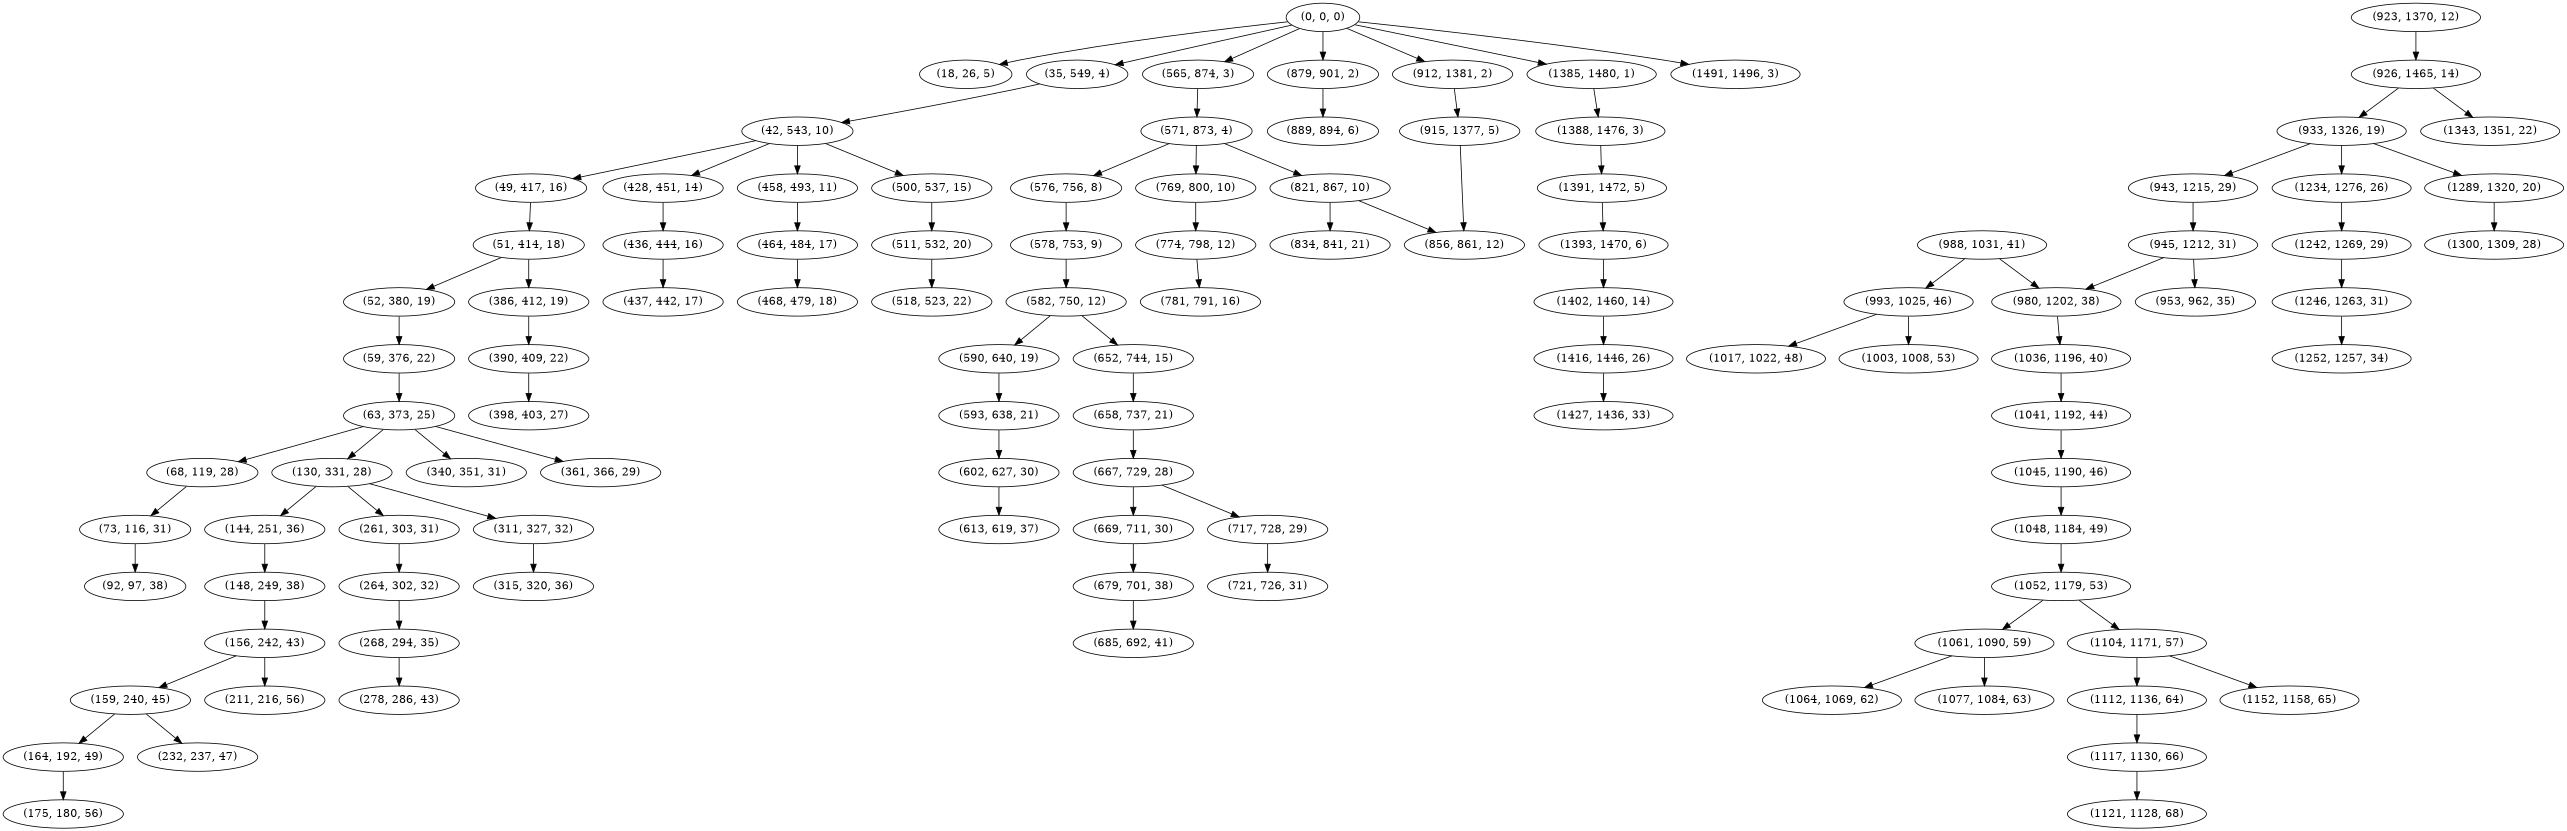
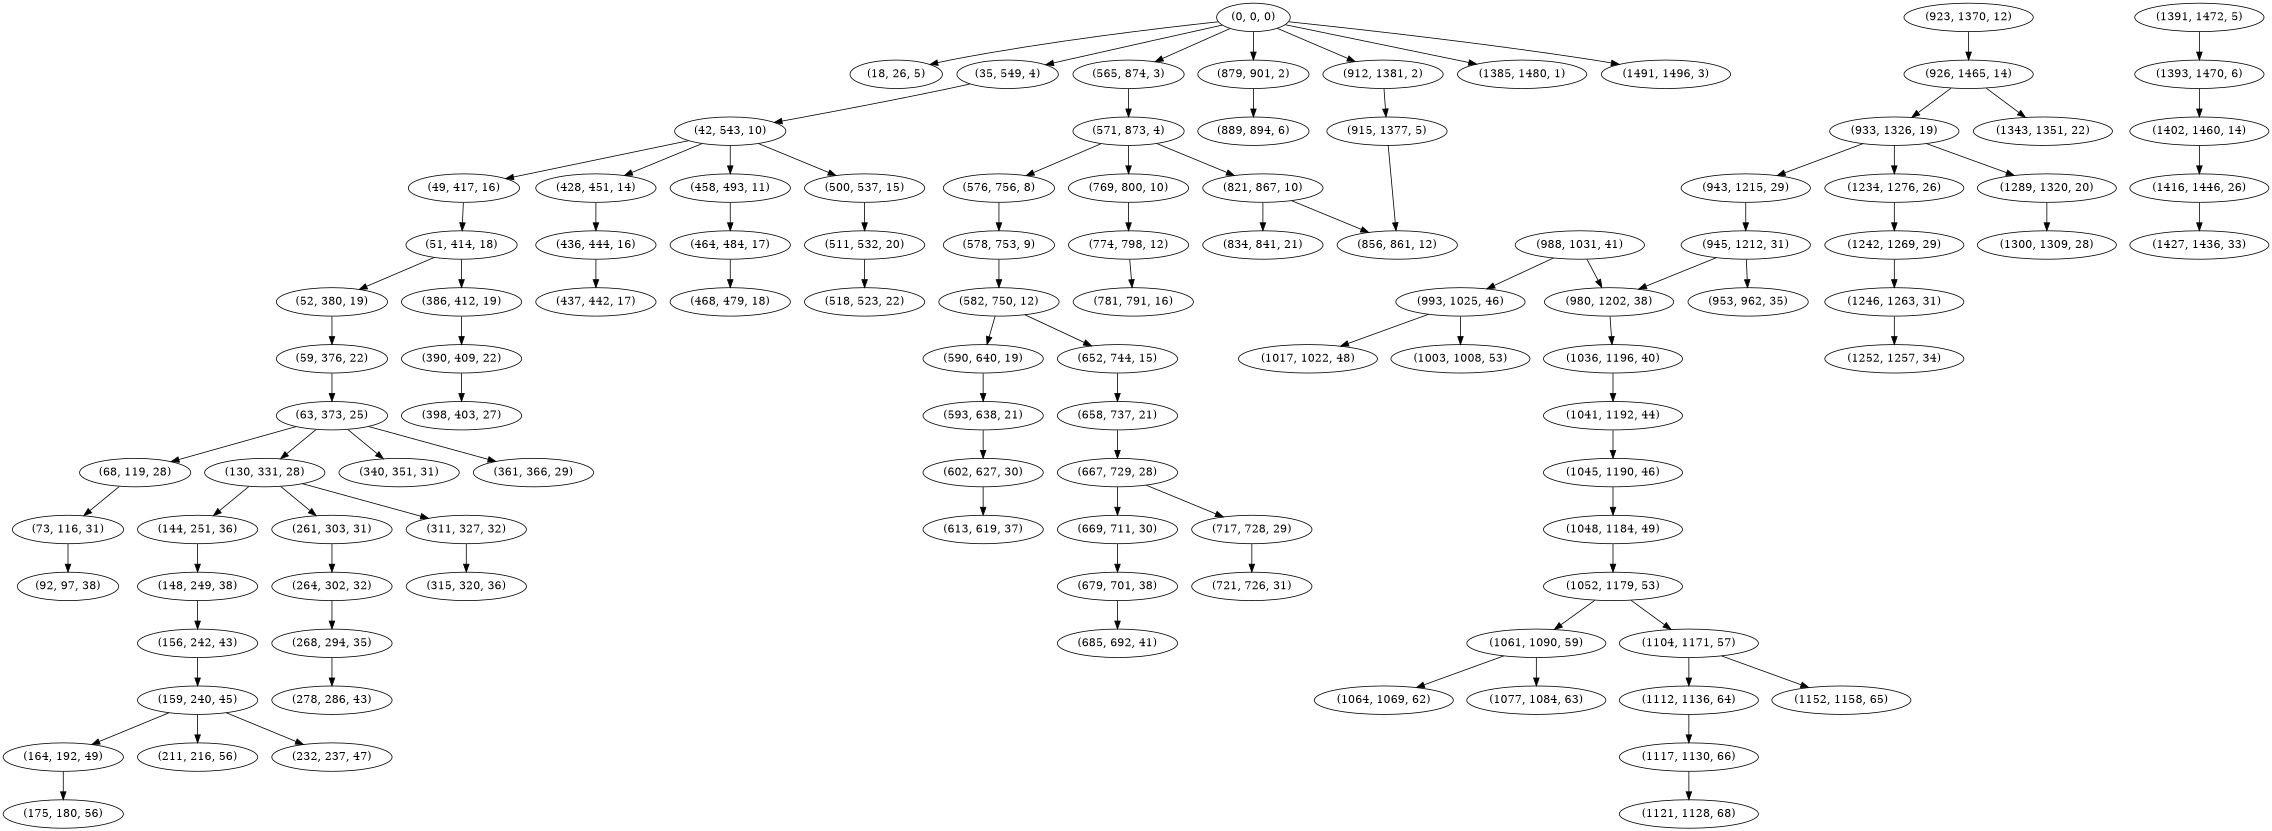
(1600, 131) -> none
(265, 668) -> (198, 725)
